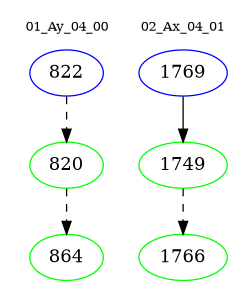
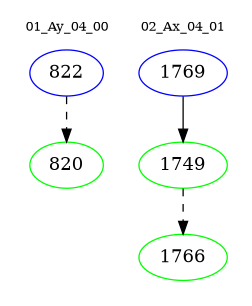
(67, 257) -> none
